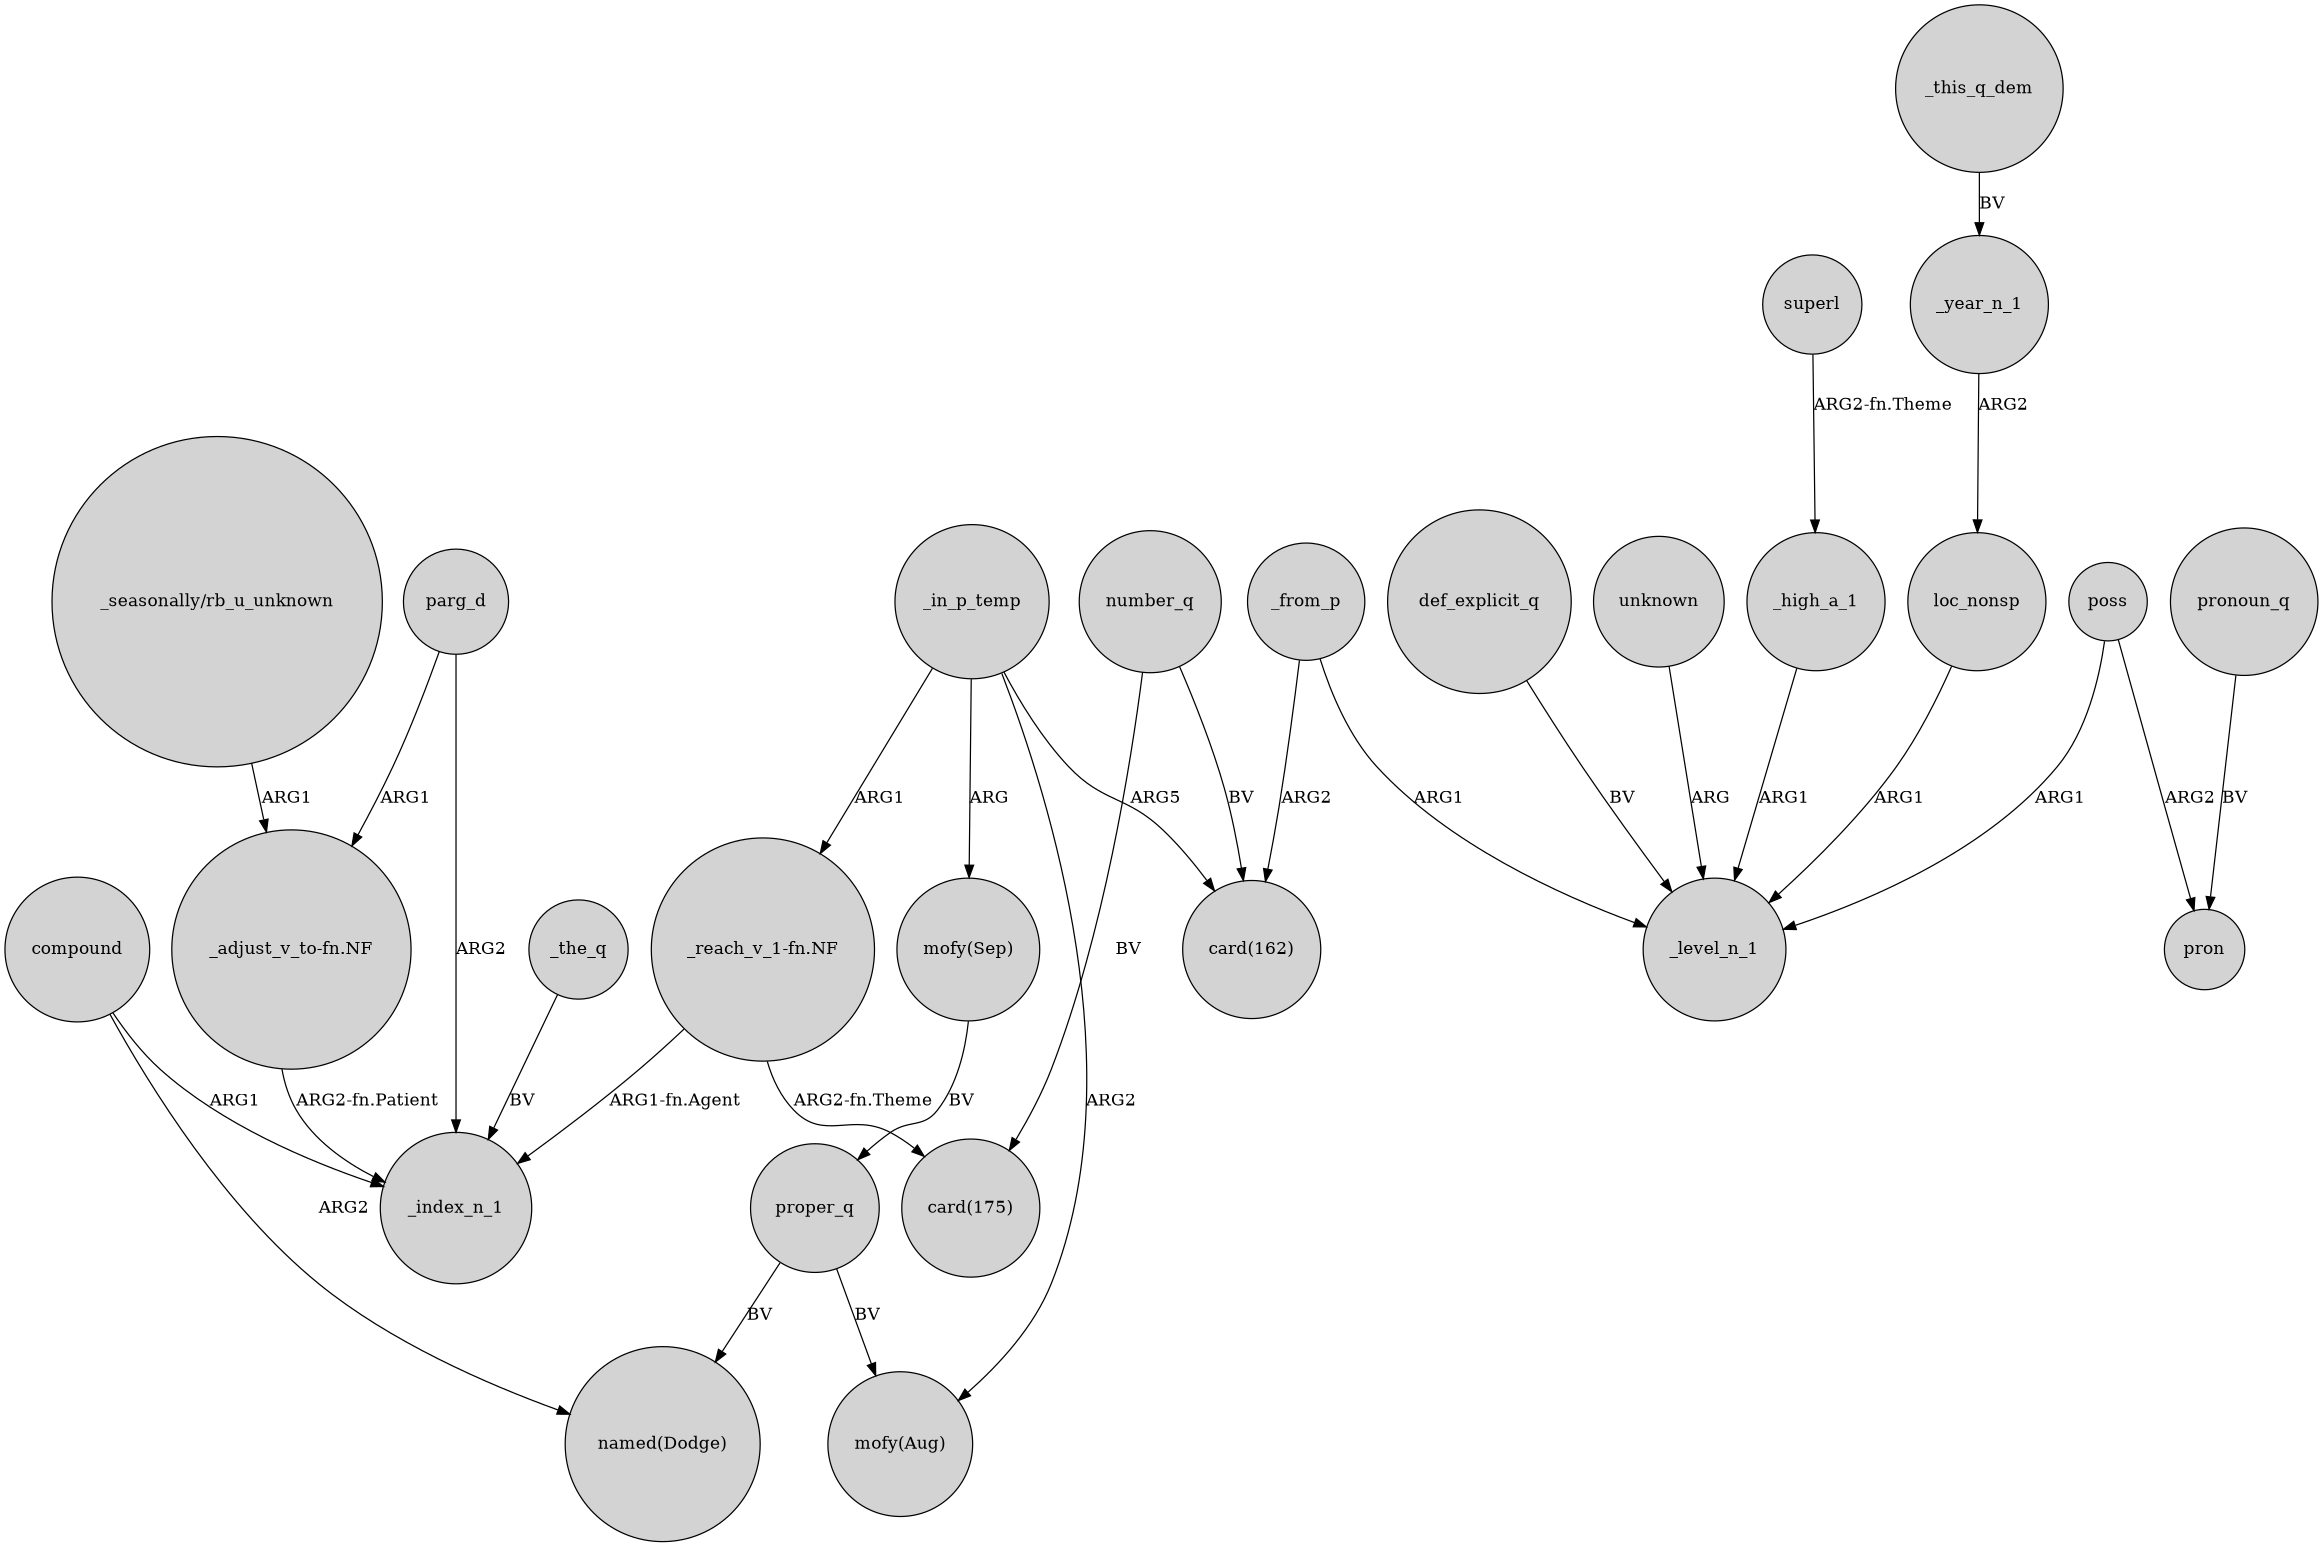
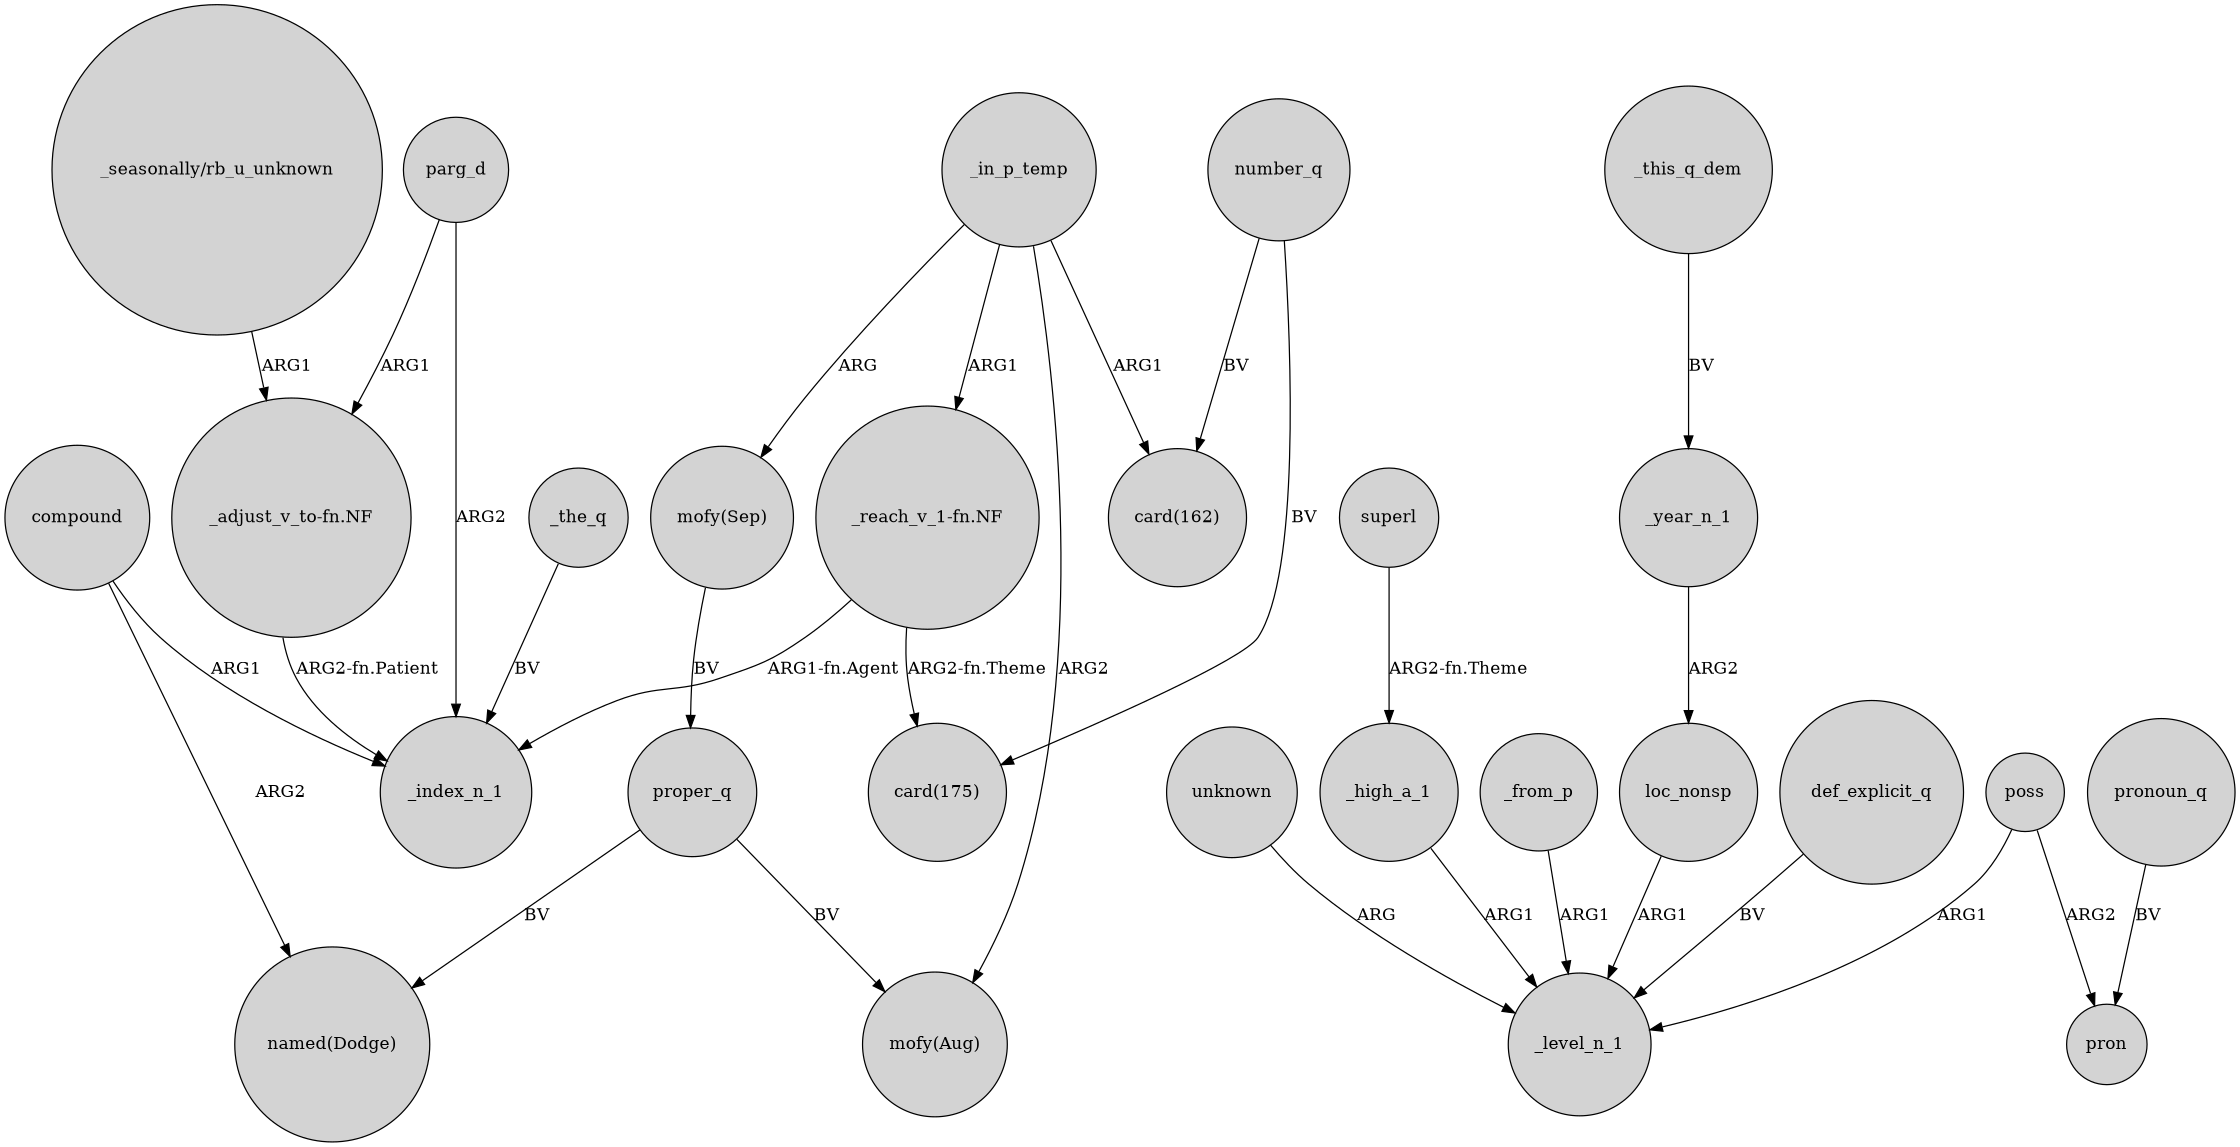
(1285, 765) -> none
(1156, 798) -> (1138, 366)
